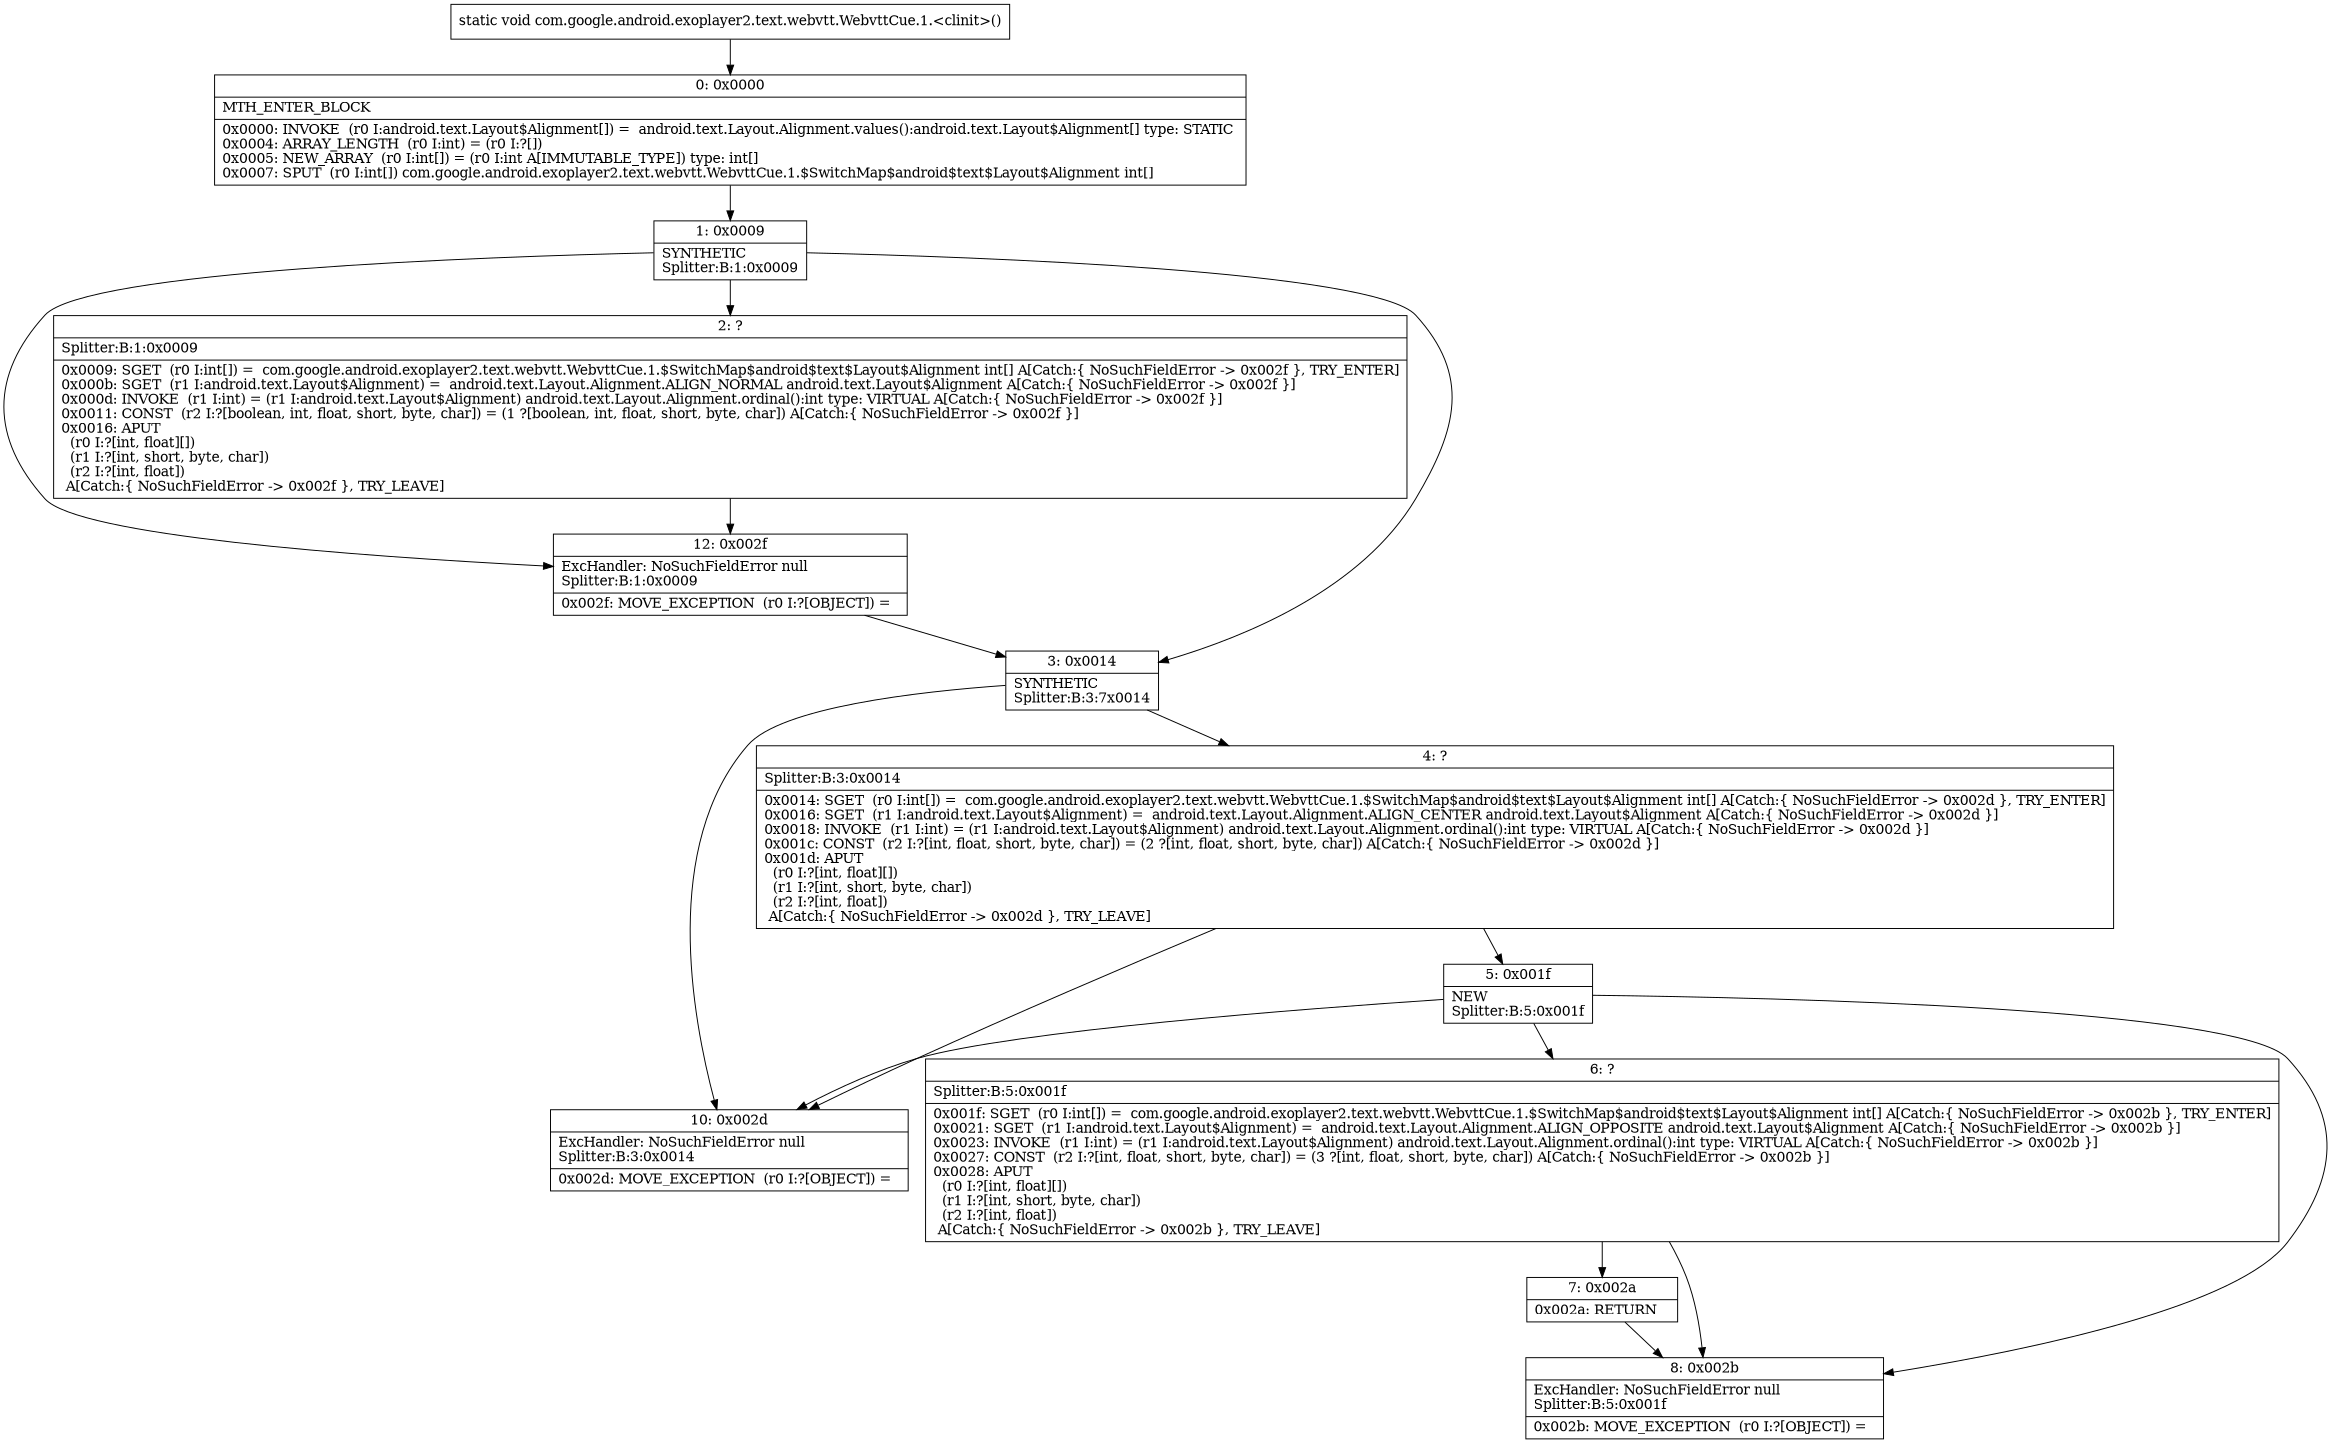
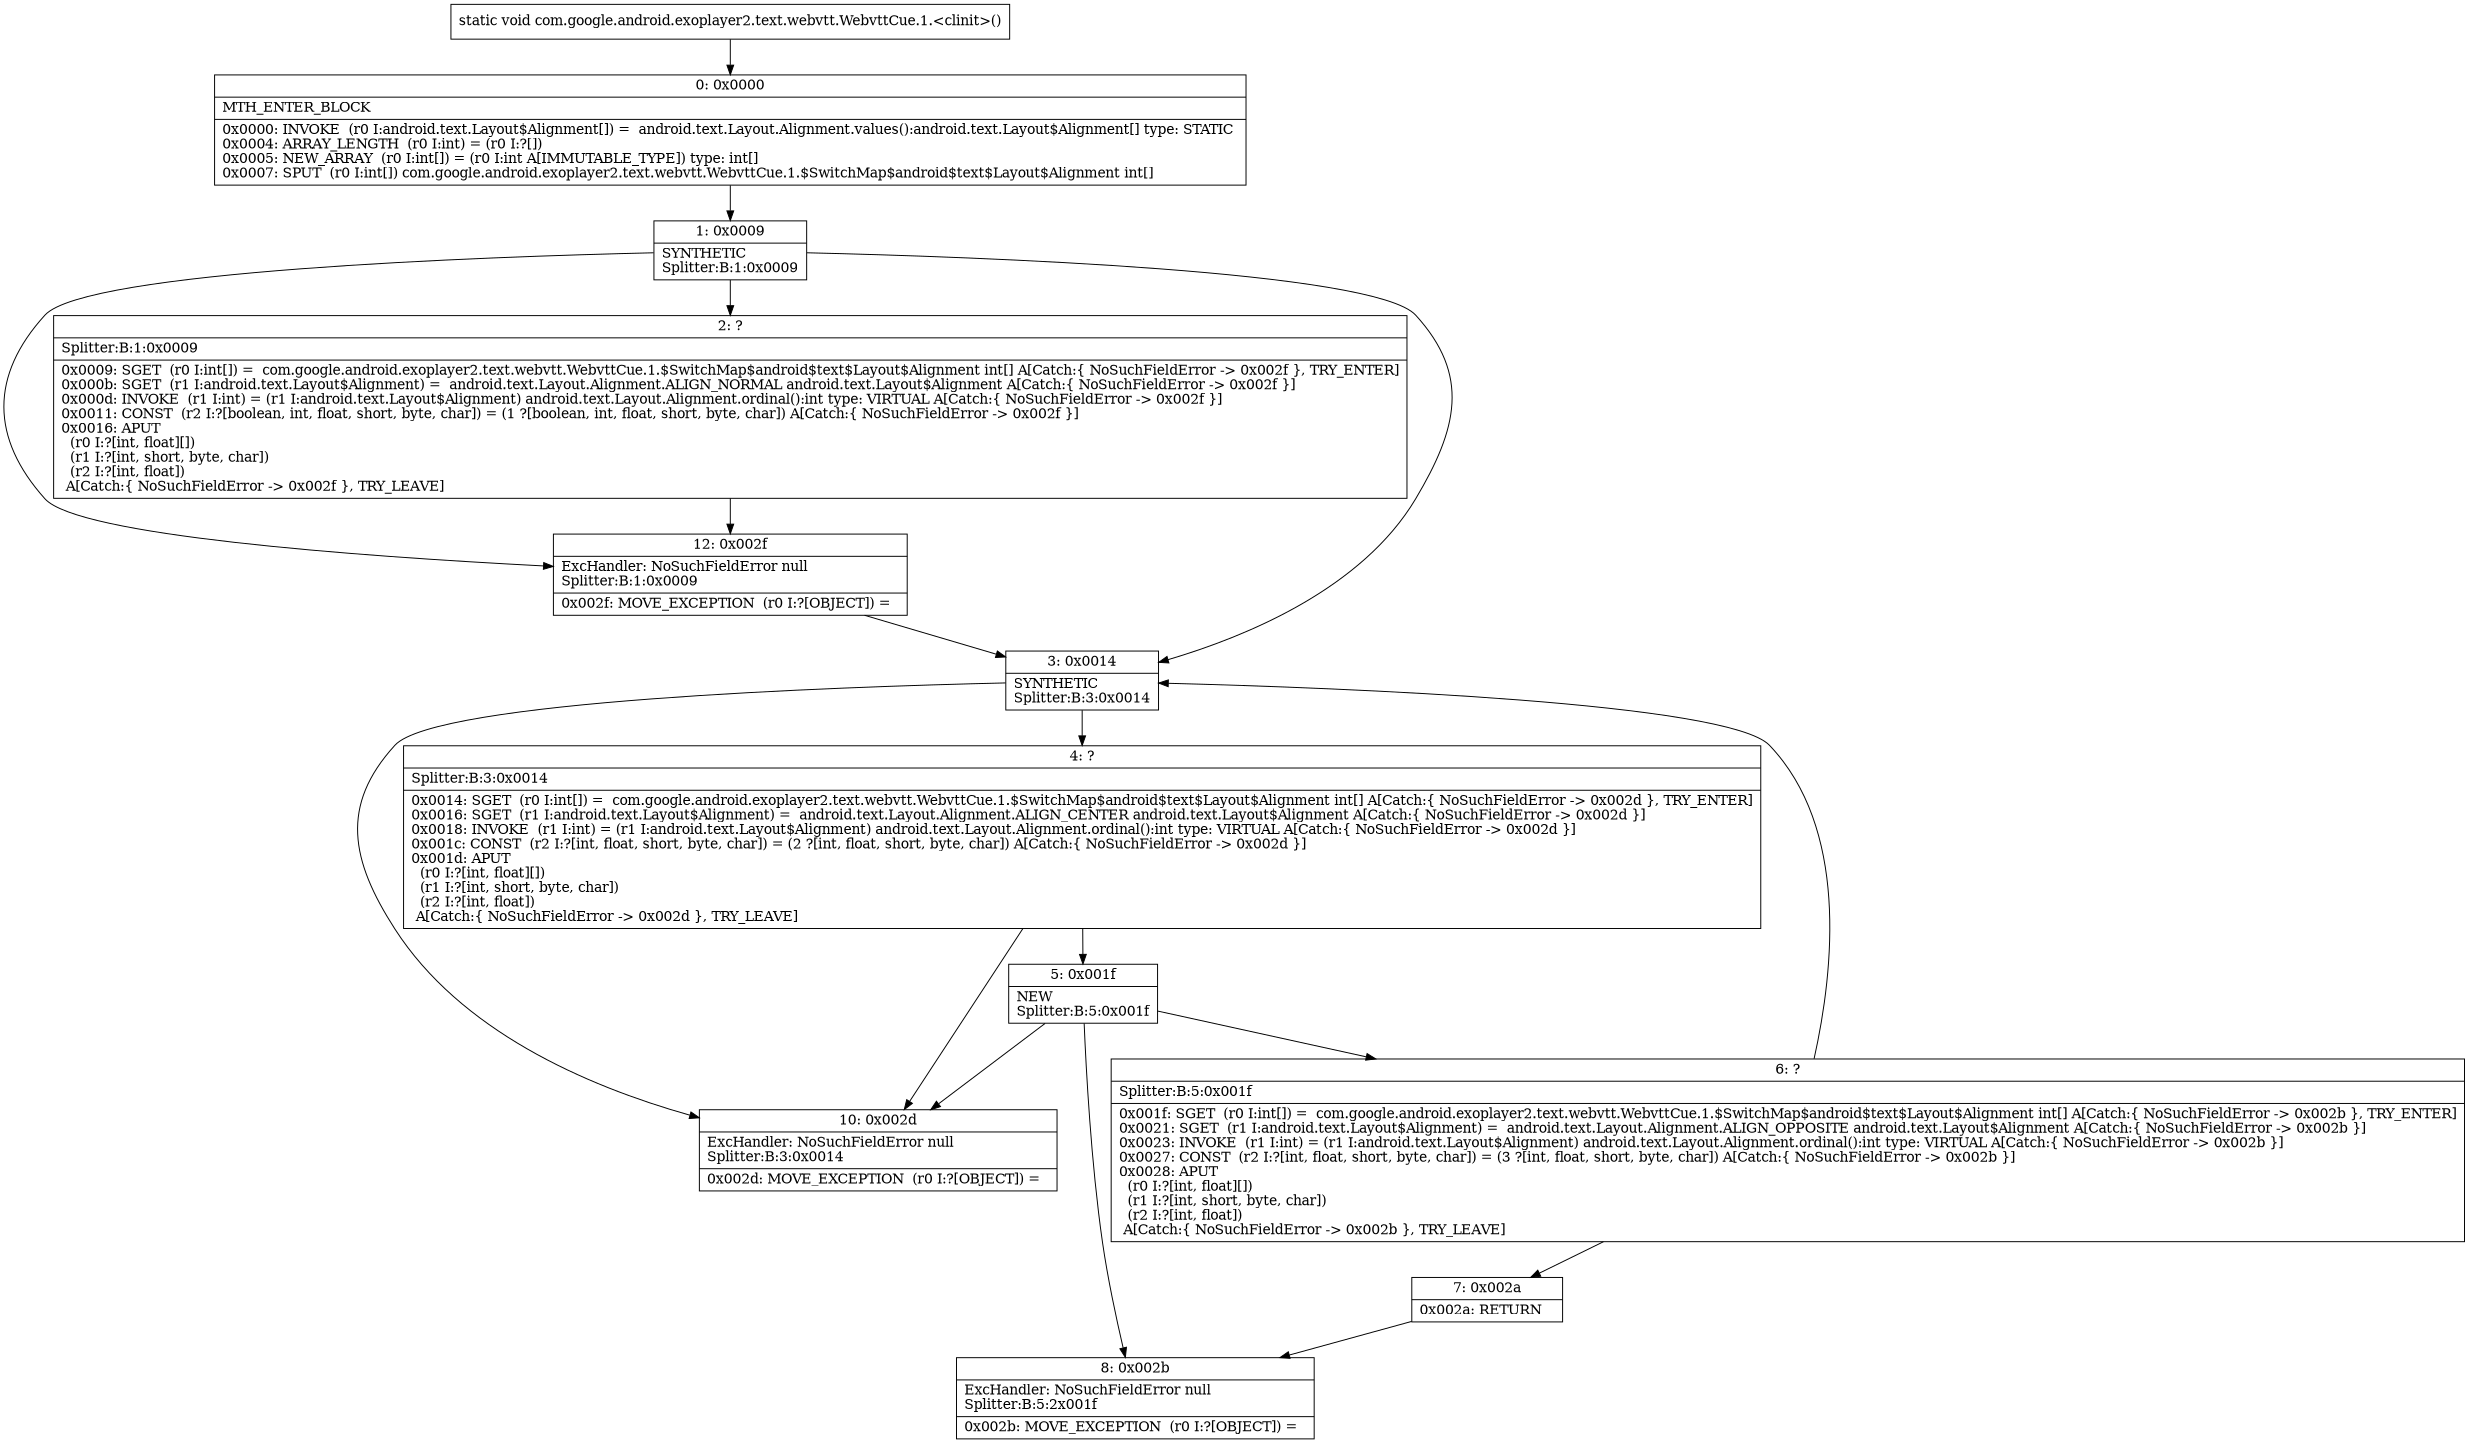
(1082, 698) -> (1082, 698)
(1692, 1293) -> (1635, 712)
(1600, 1405) -> (1031, 1405)
